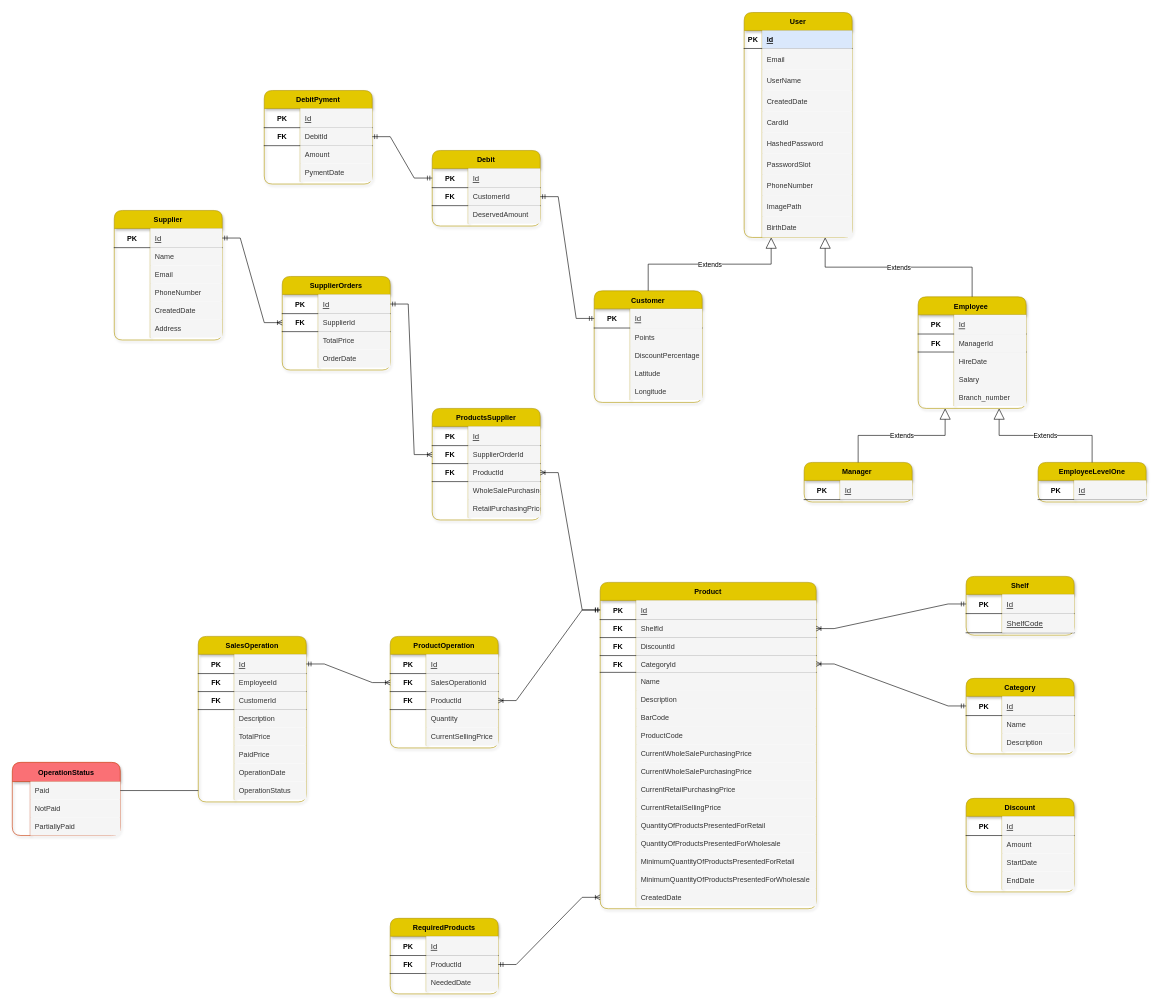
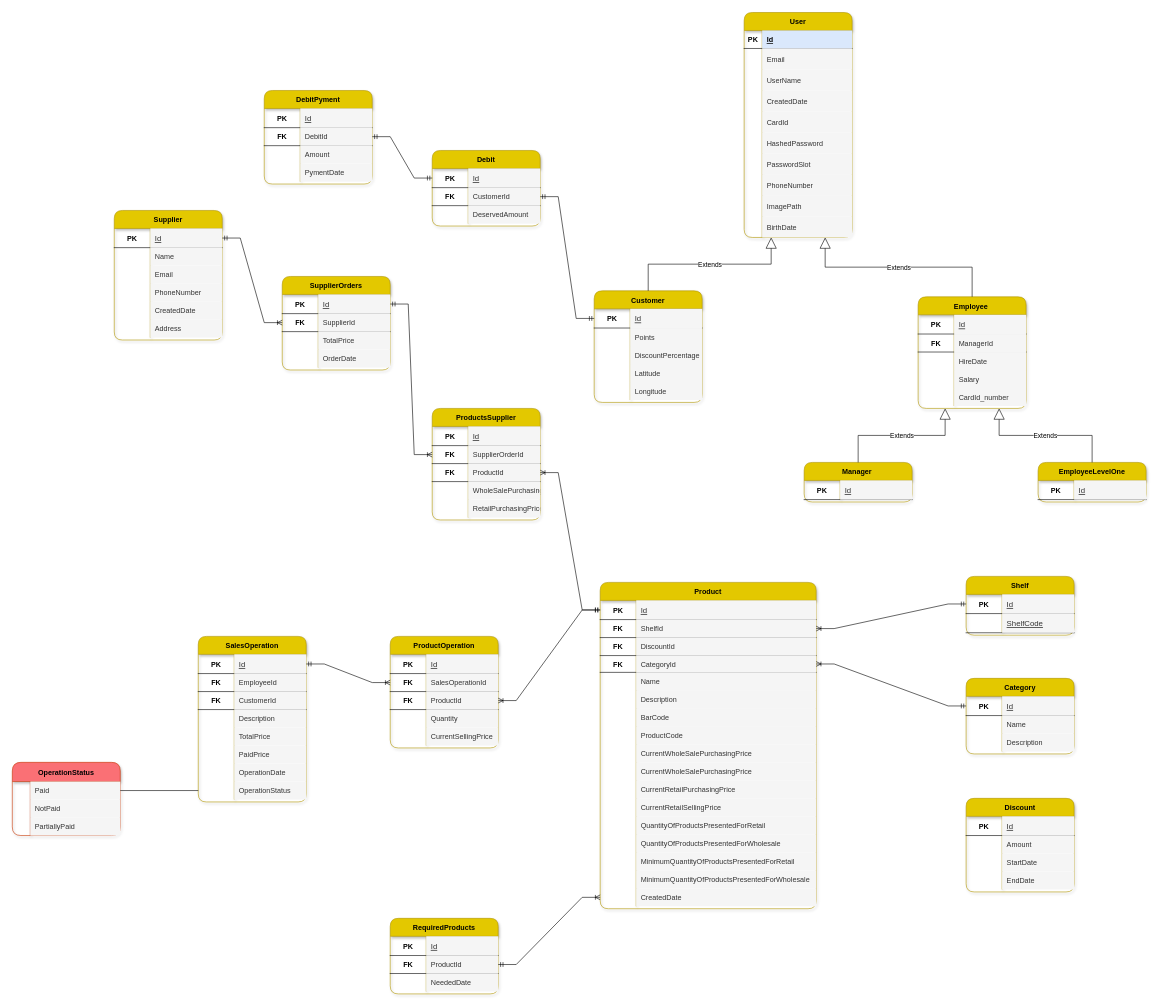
(985, 397) -> (985, 397)
